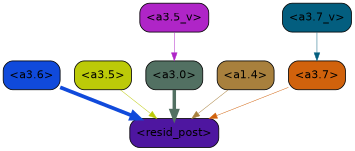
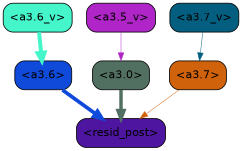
none -> (38, 18)
(103, 75) -> none
(246, 75) -> none
